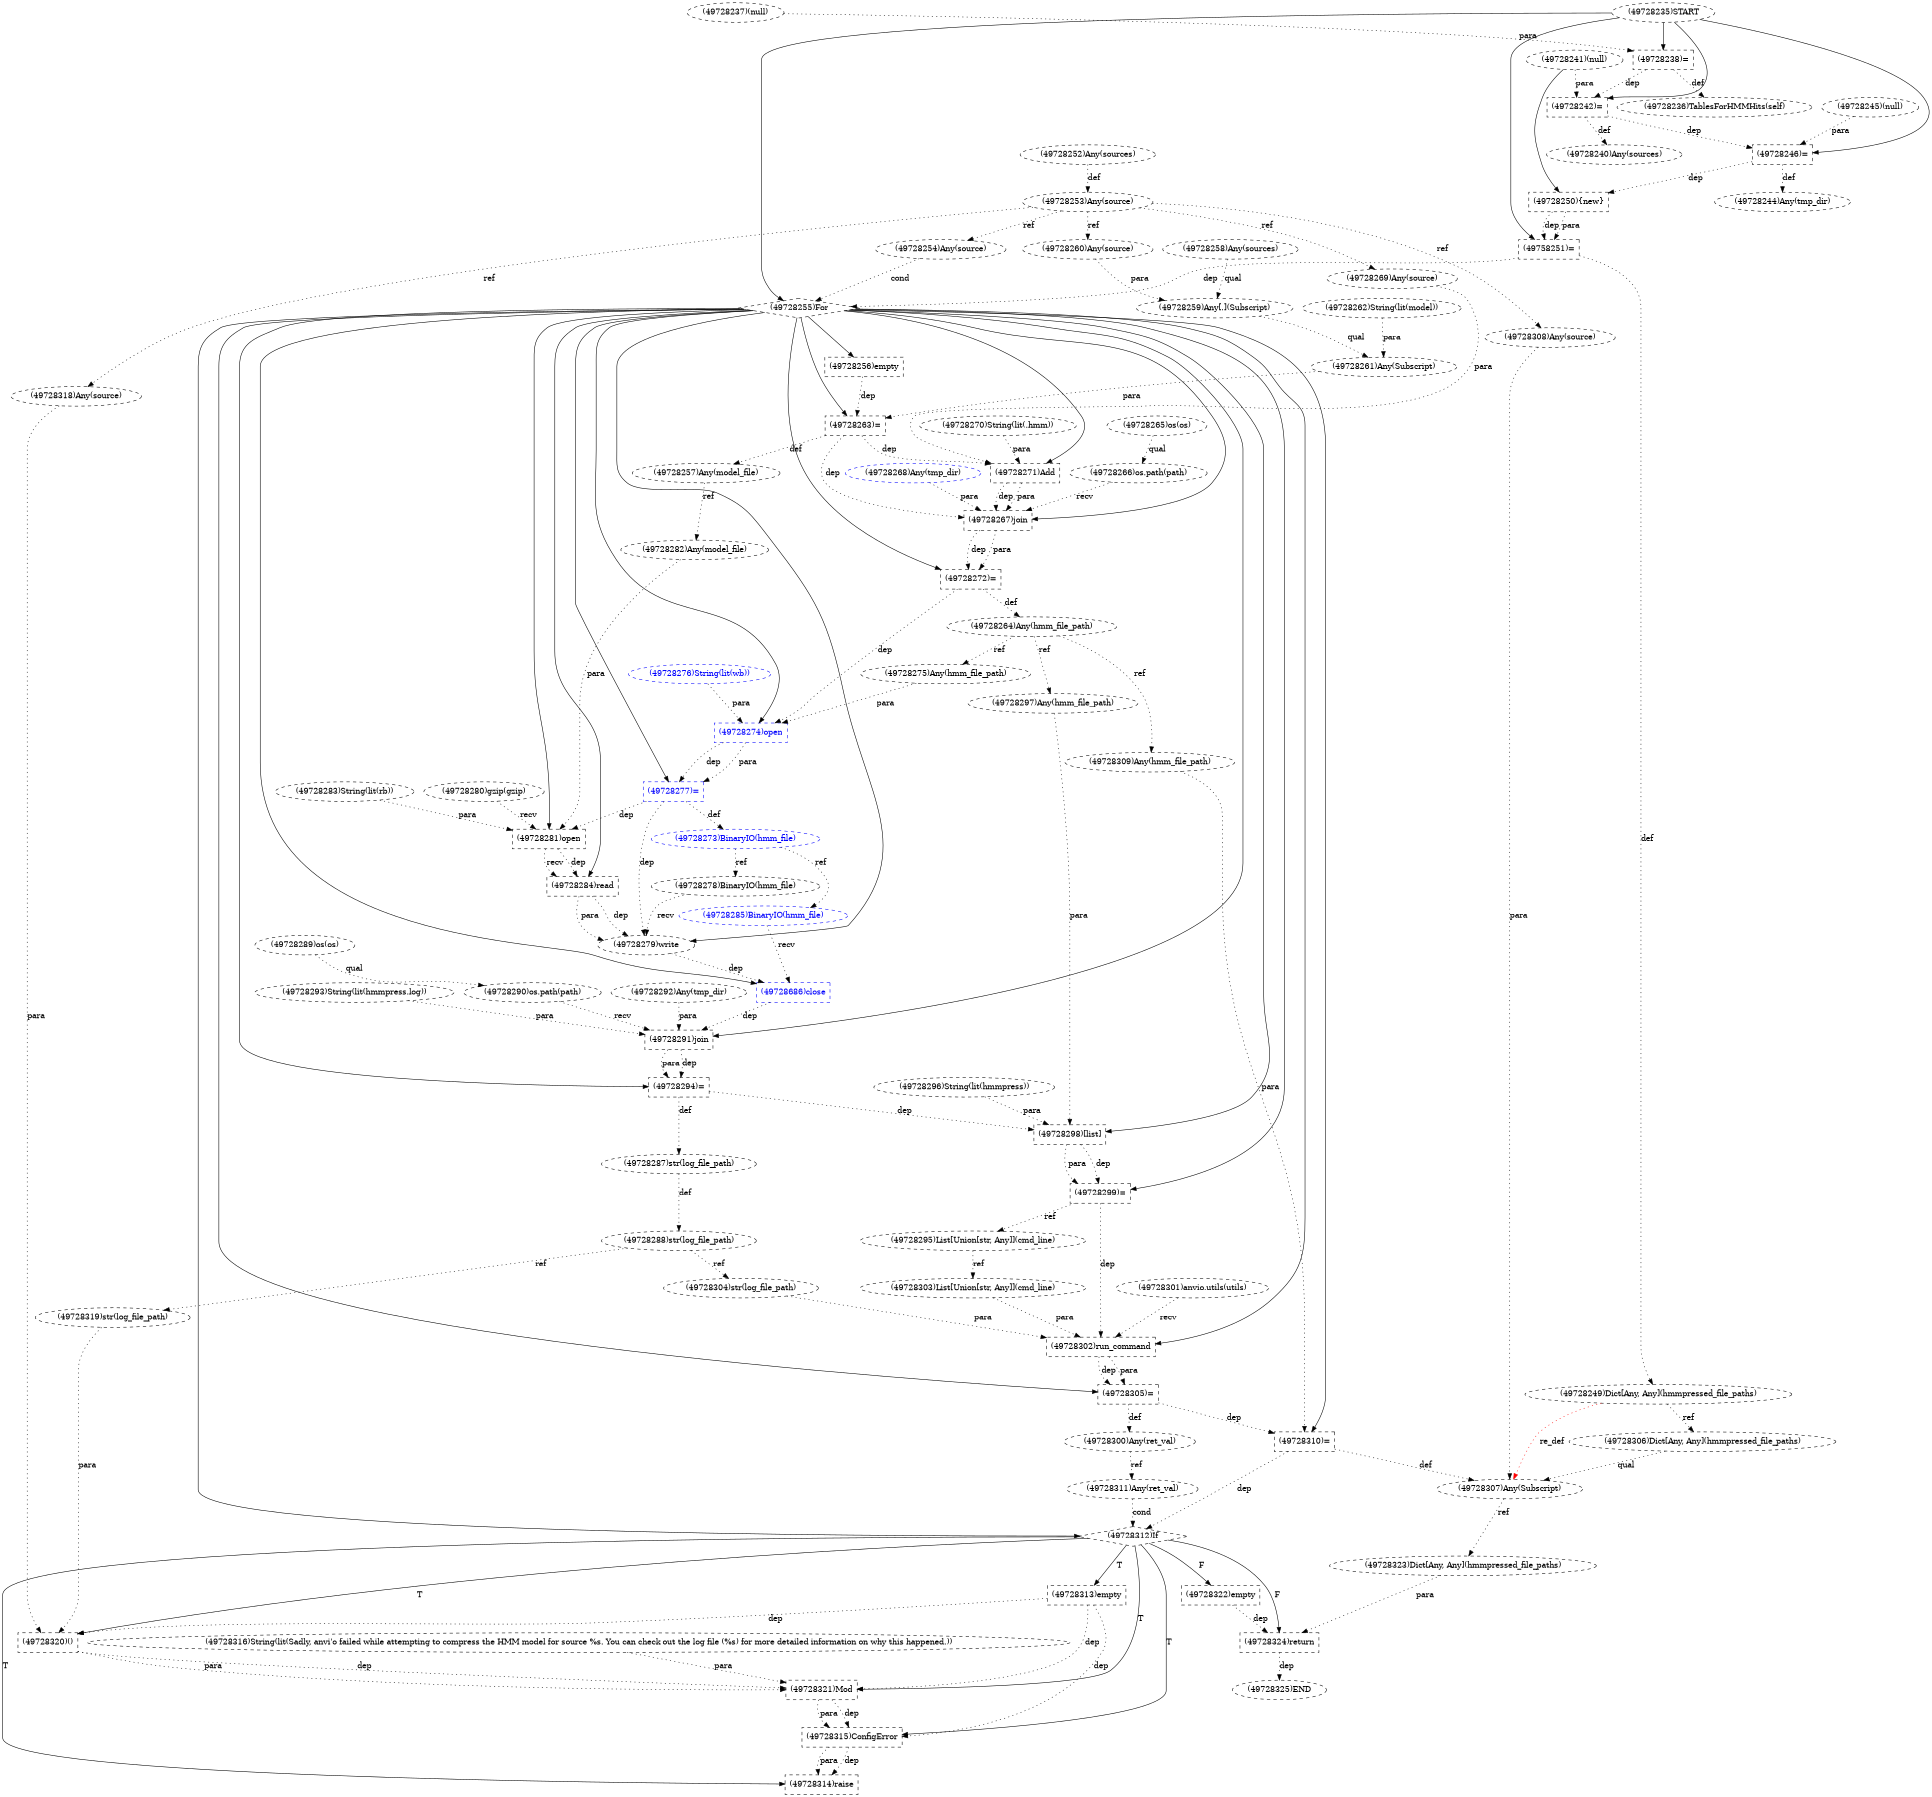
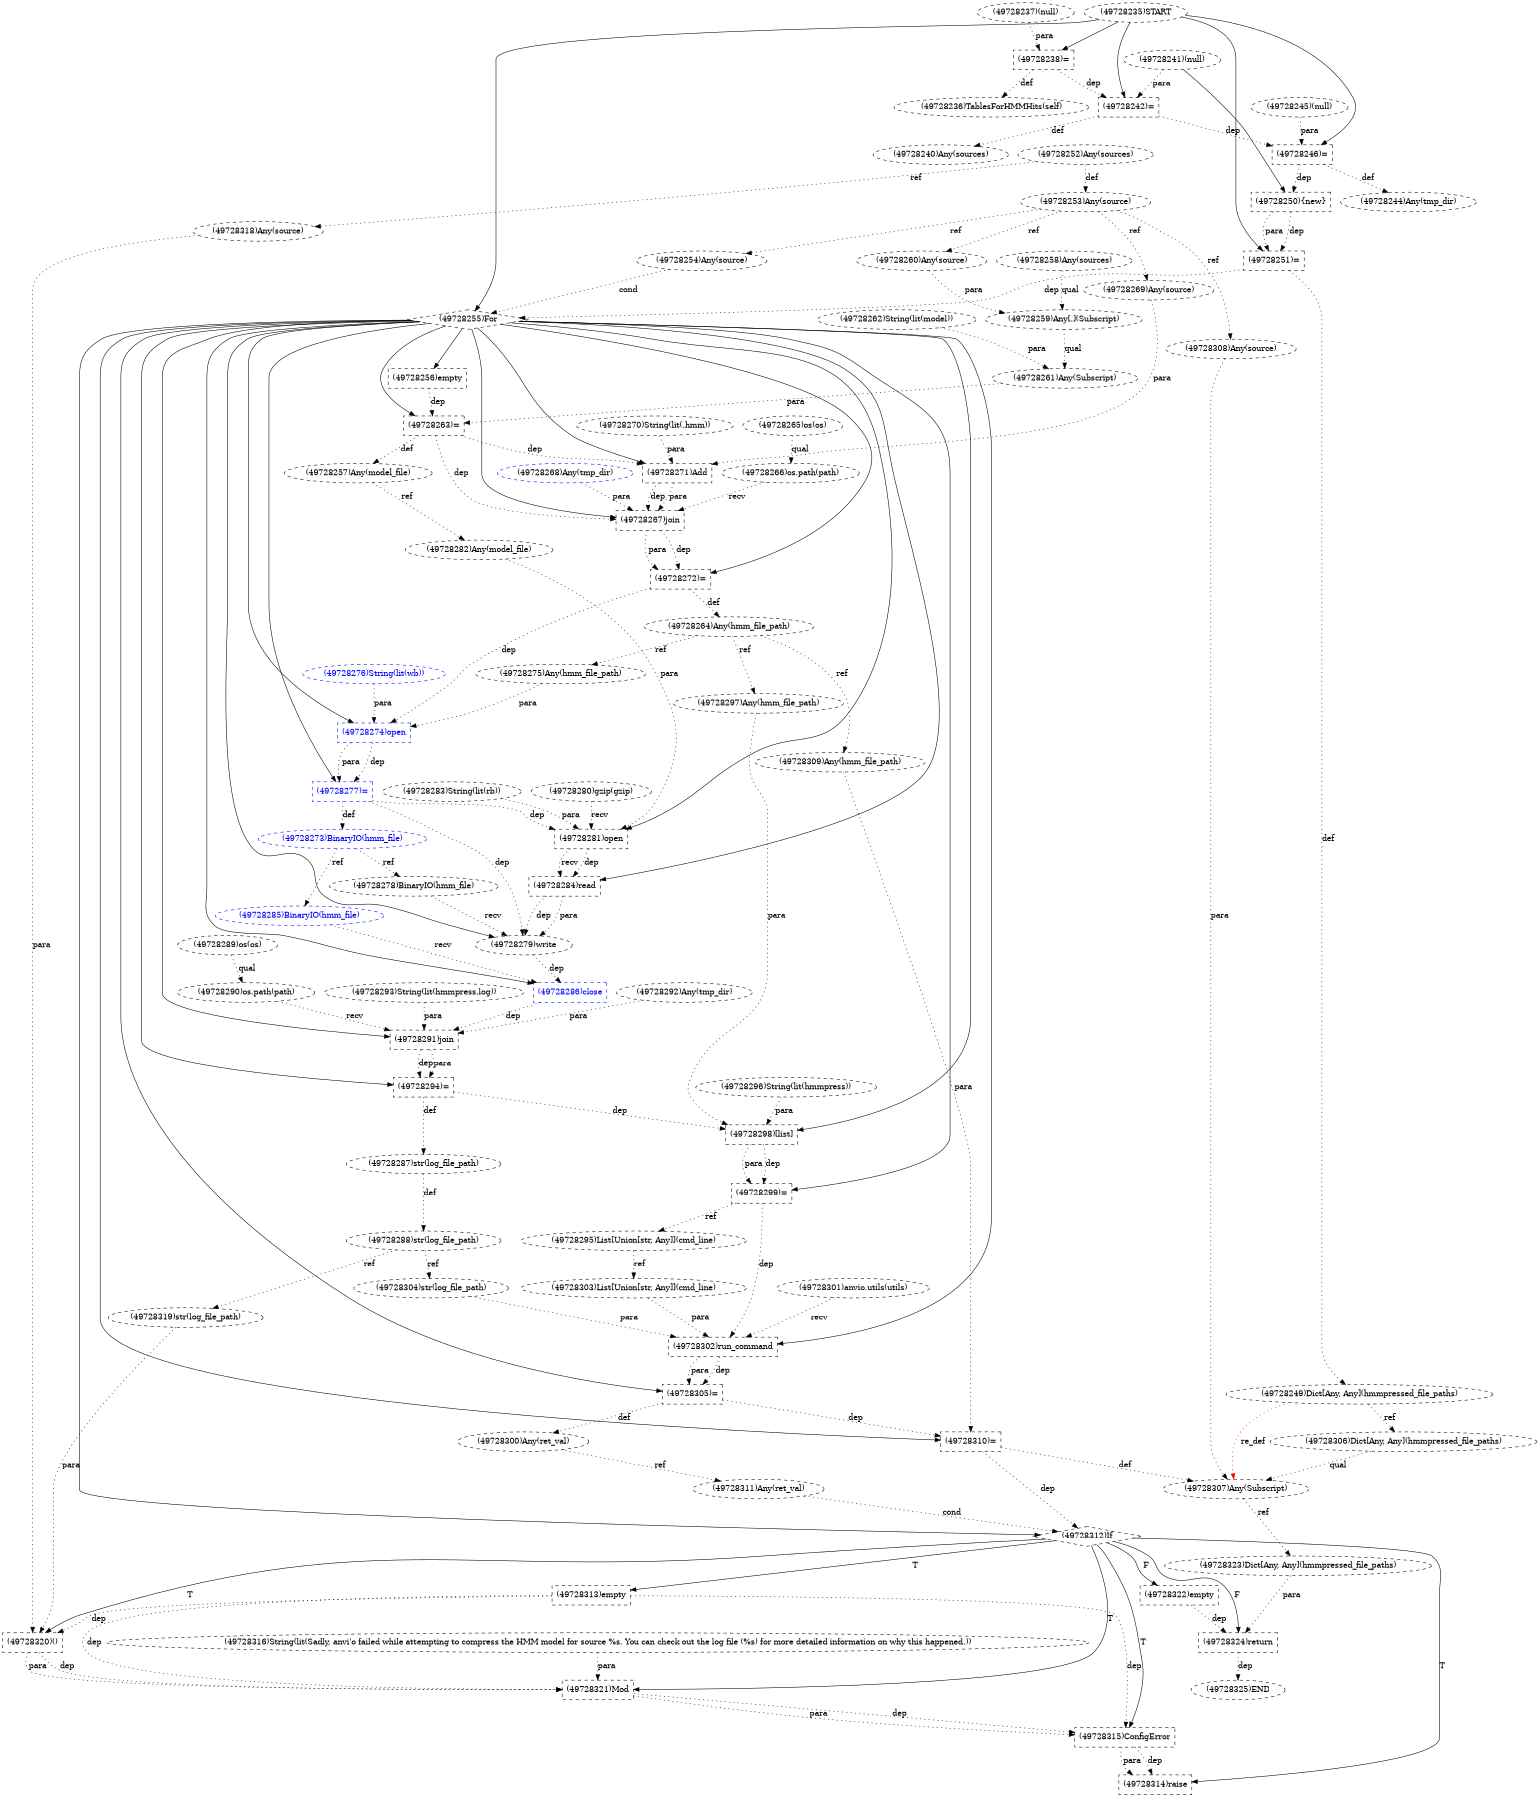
(1549, 249) -> (1274, 261)
(553, 260) -> (679, 197)
(793, 993) -> (570, 993)
